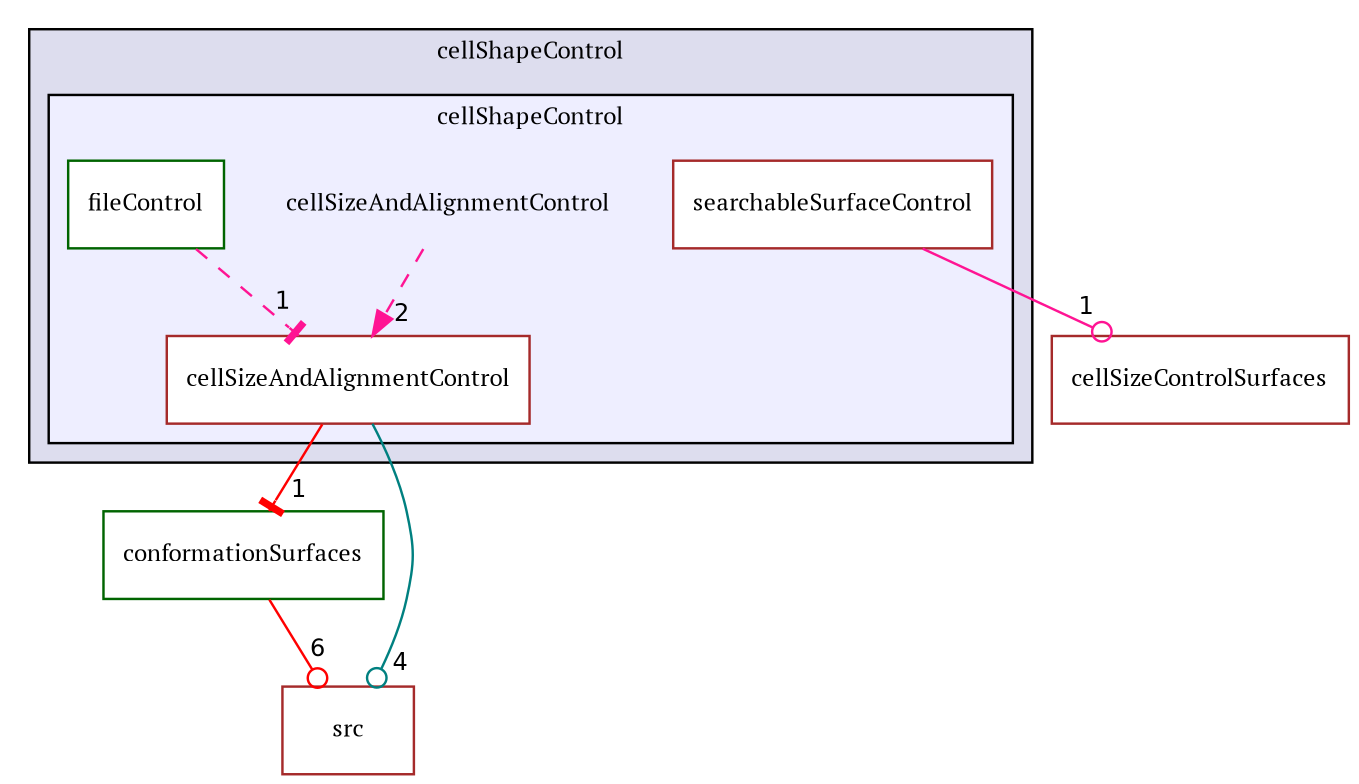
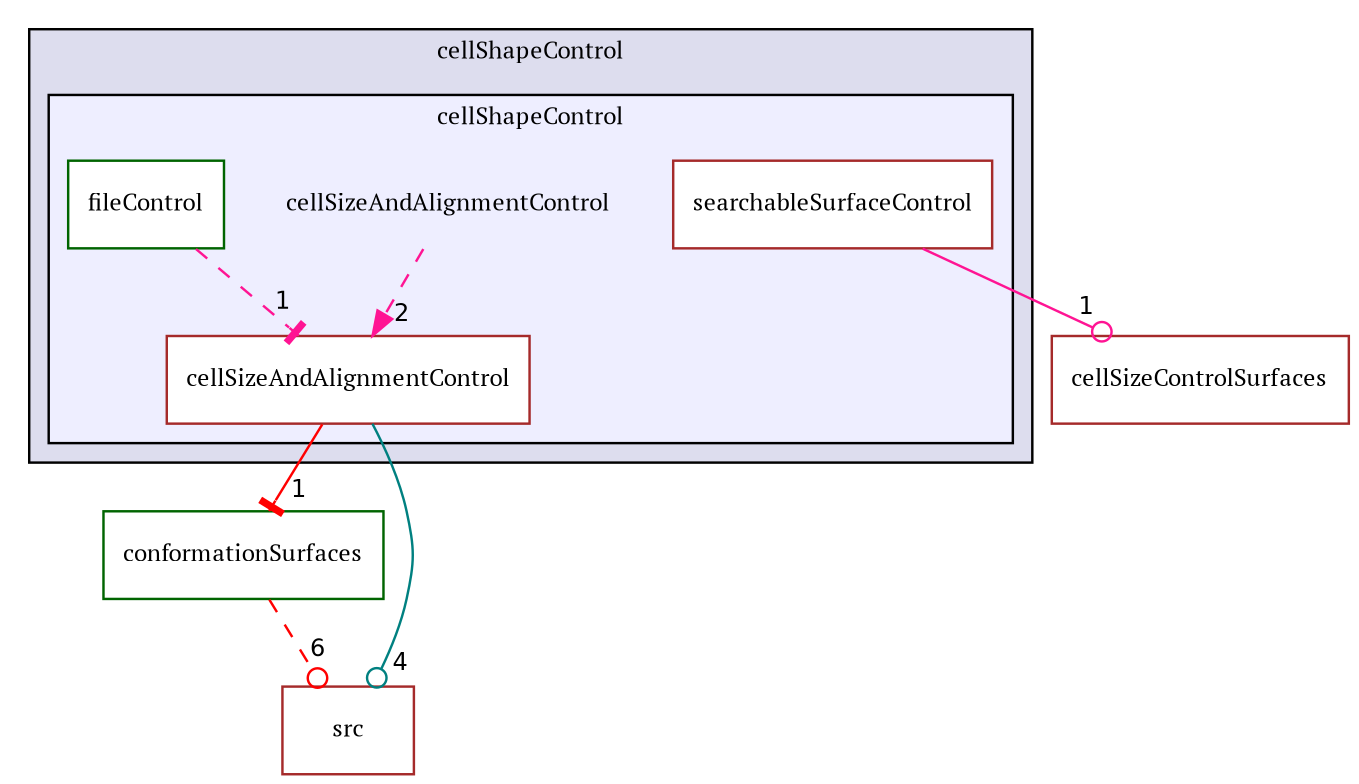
(291, 635) -> (291, 635)
